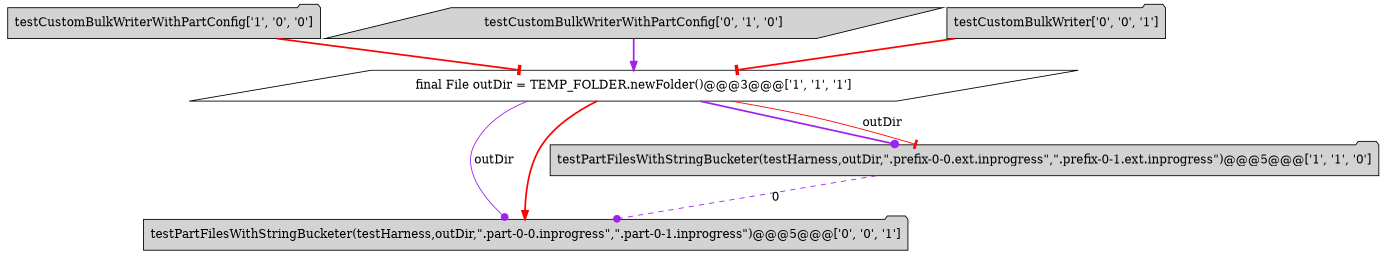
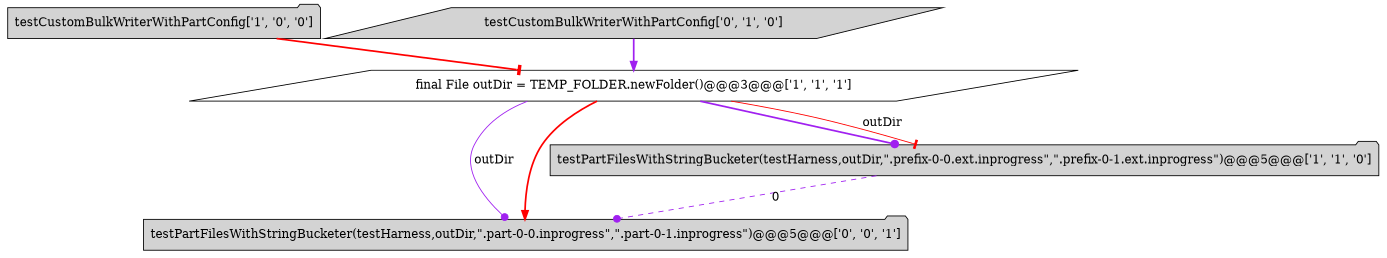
(1056, 23) -> none
